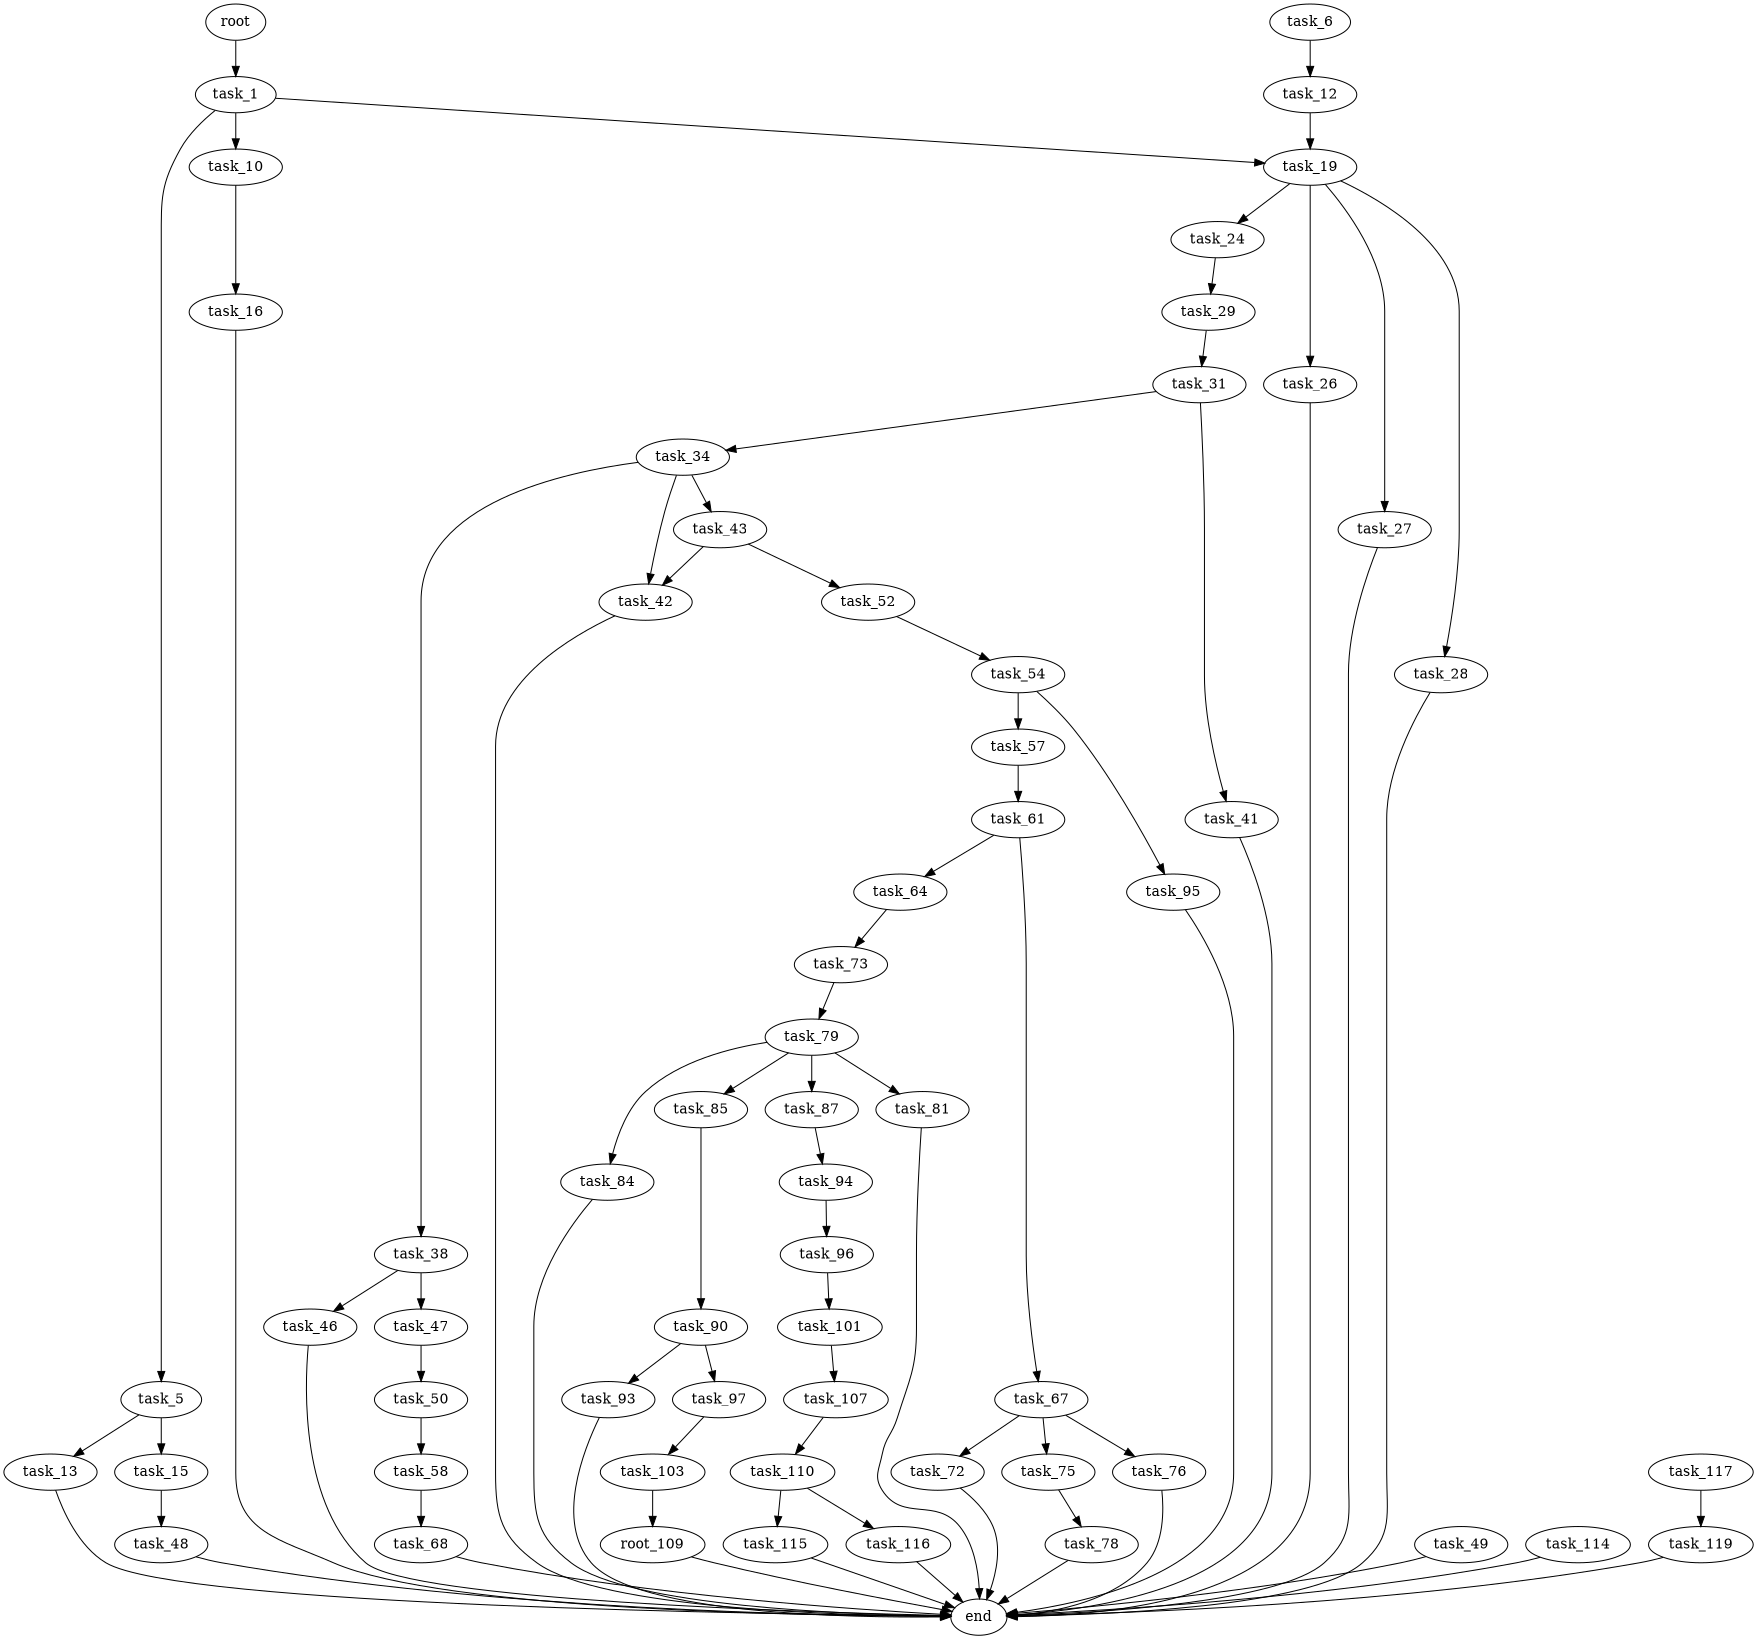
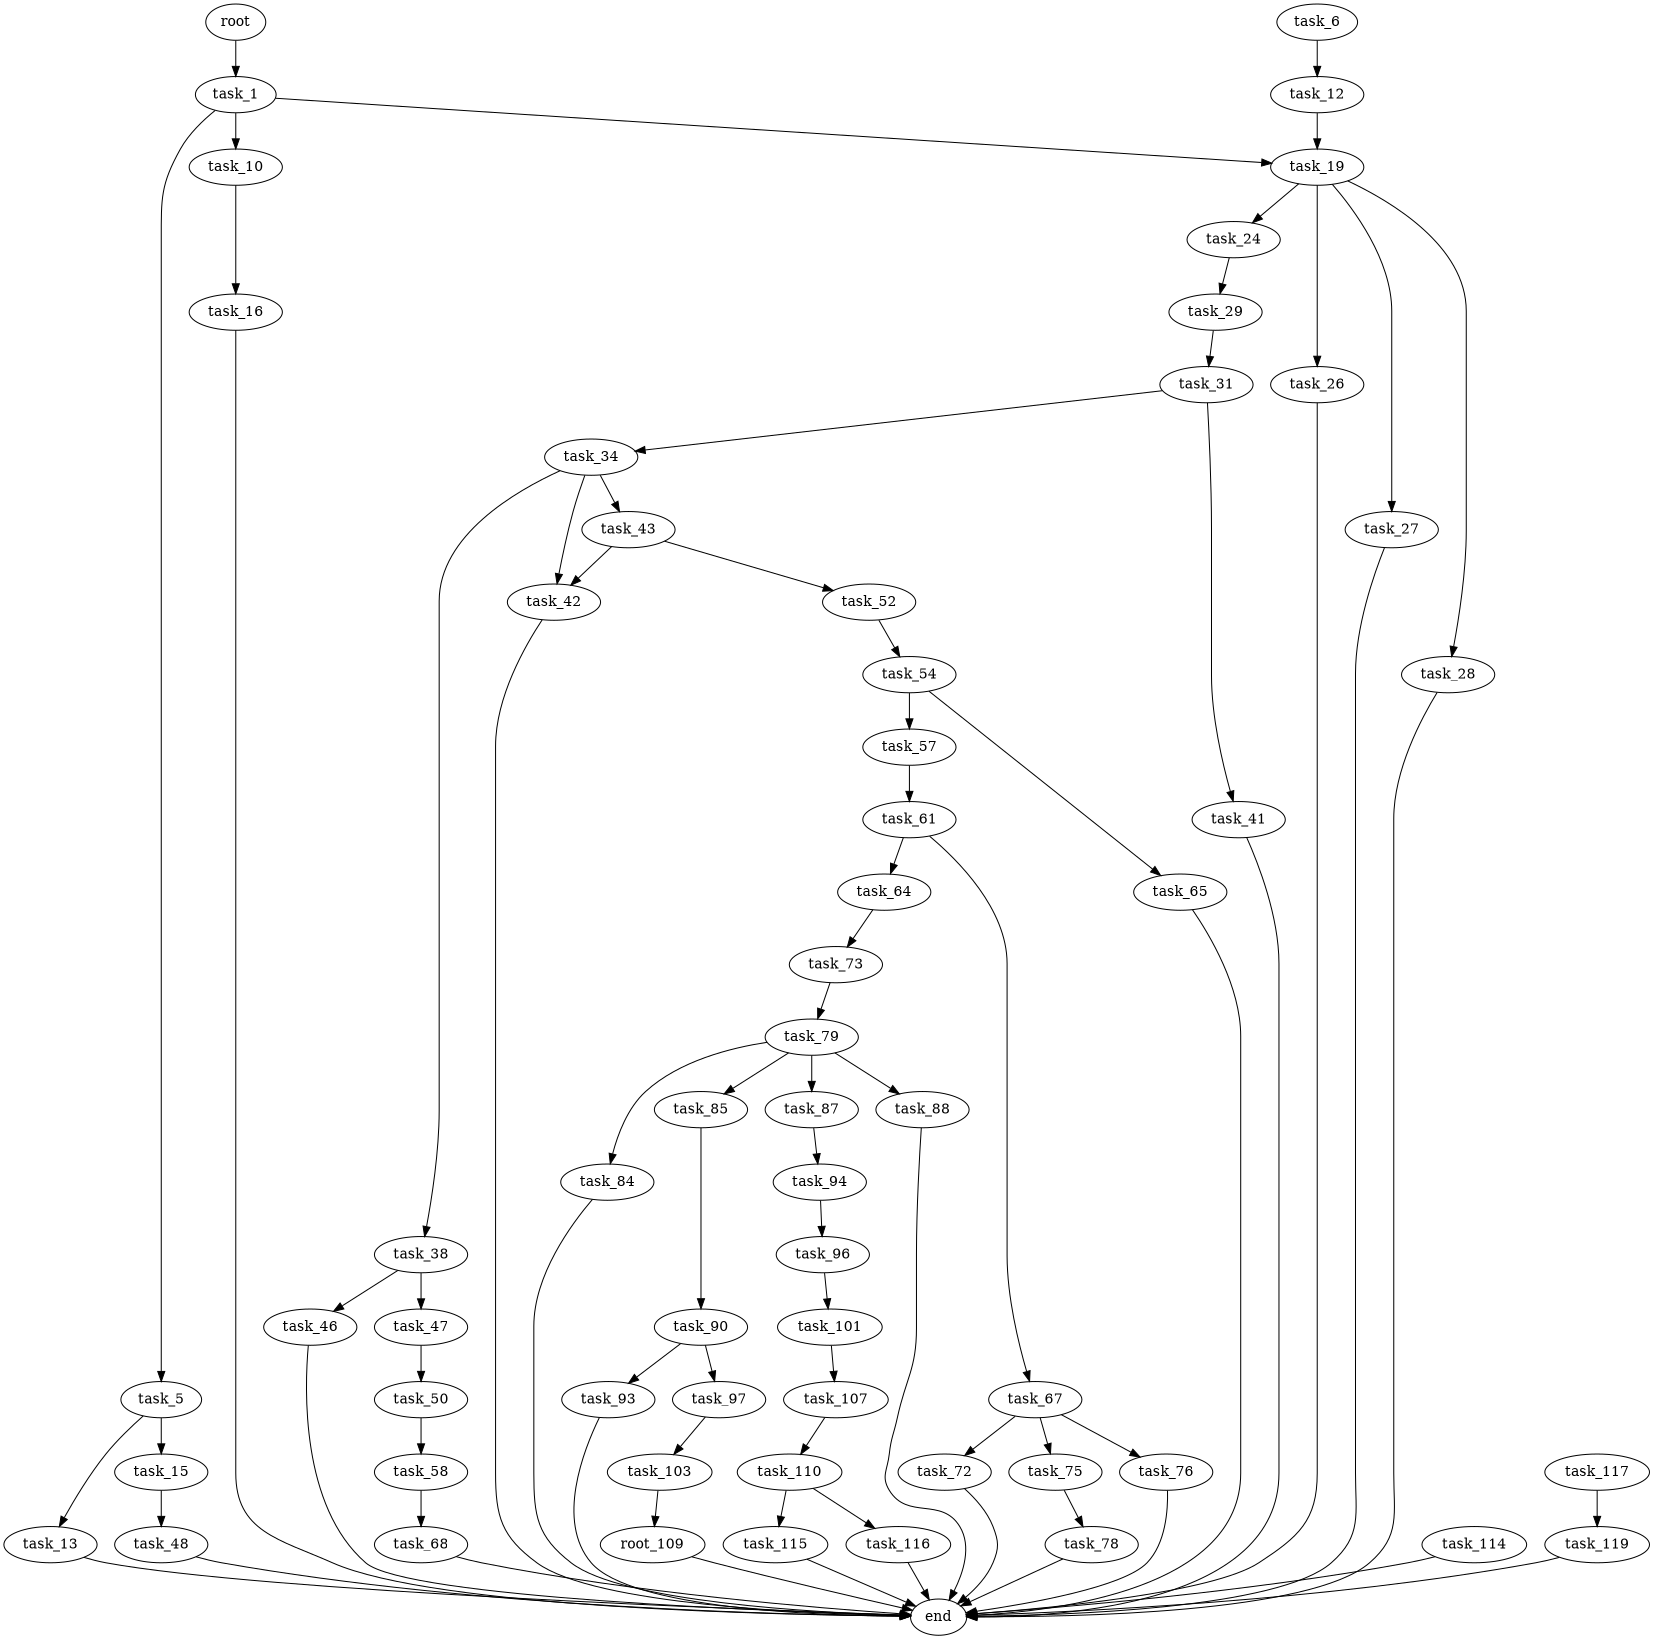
(1173, 892) -> (1180, 892)
(923, 1110) -> (923, 1110)
(1461, 1545) -> none
